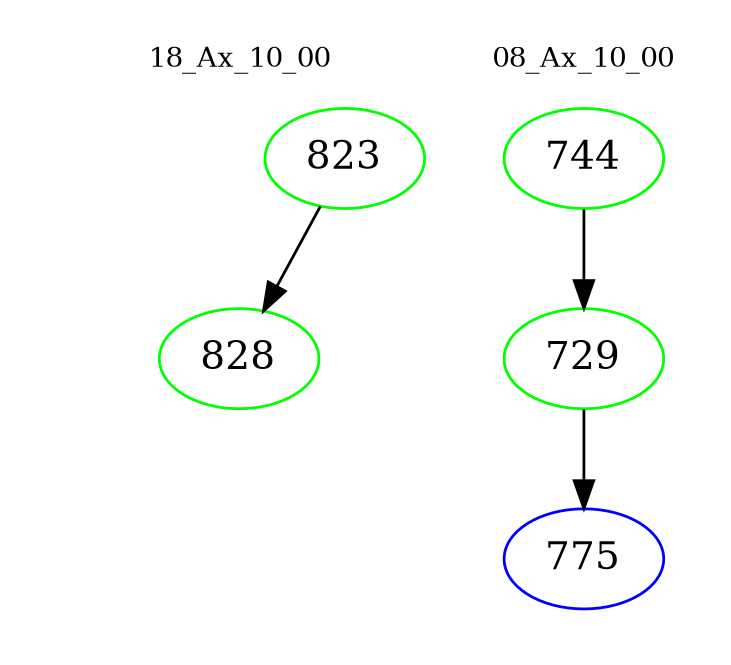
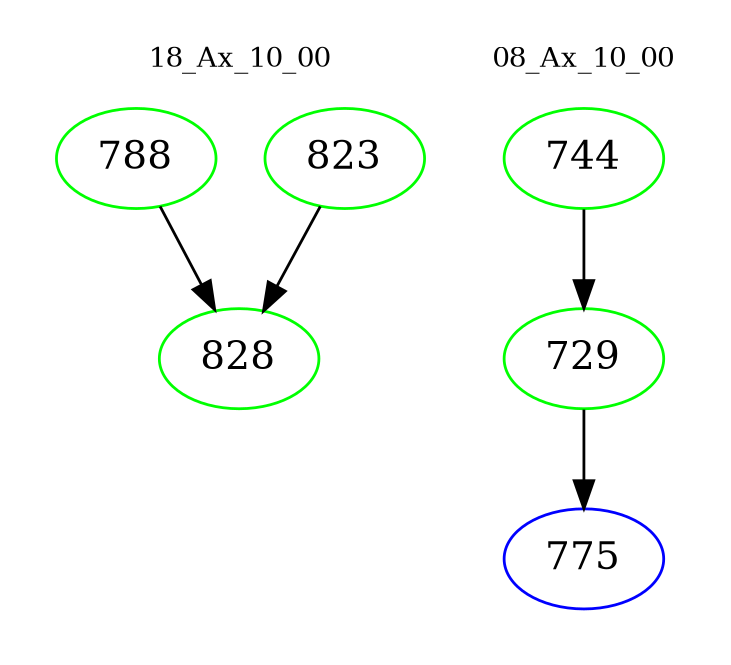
none -> (136, 158)
